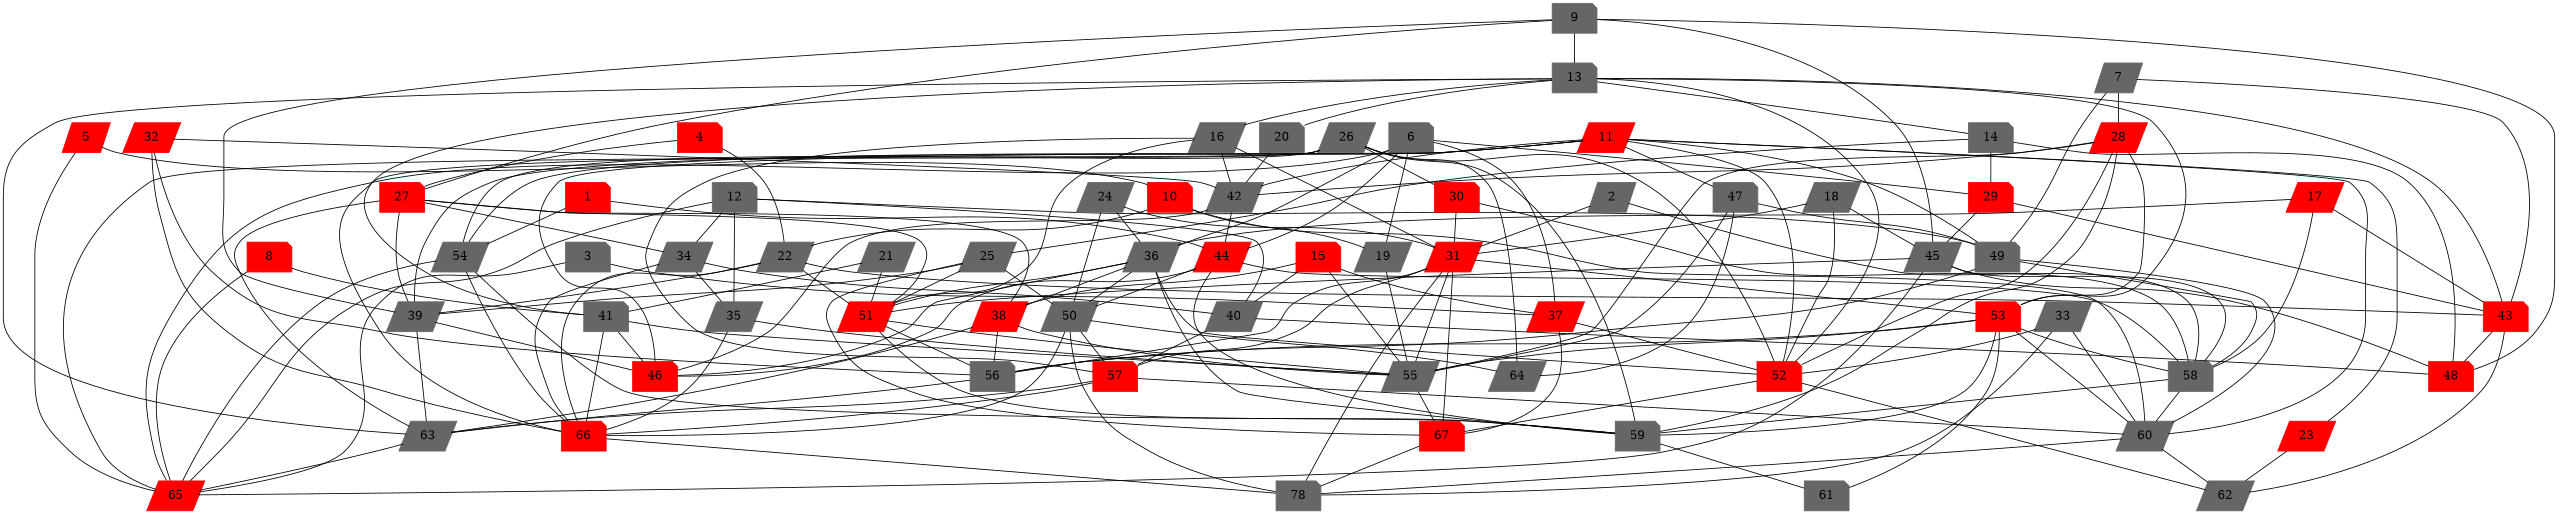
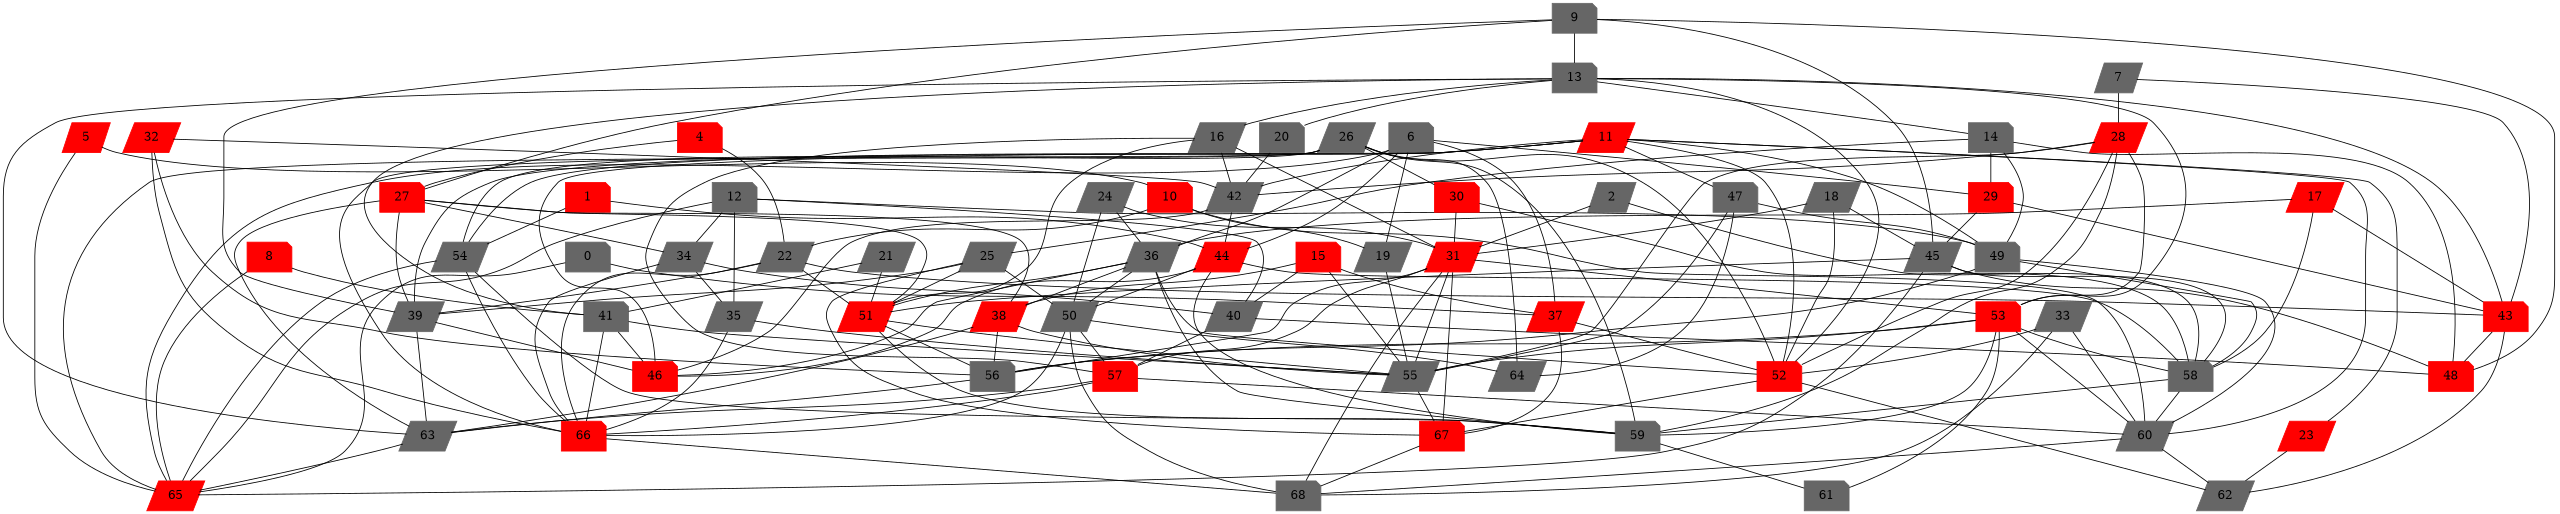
(2058, 168) -> (2023, 196)
(588, 257) -> (588, 257)
(1298, 496) -> (1298, 496)
